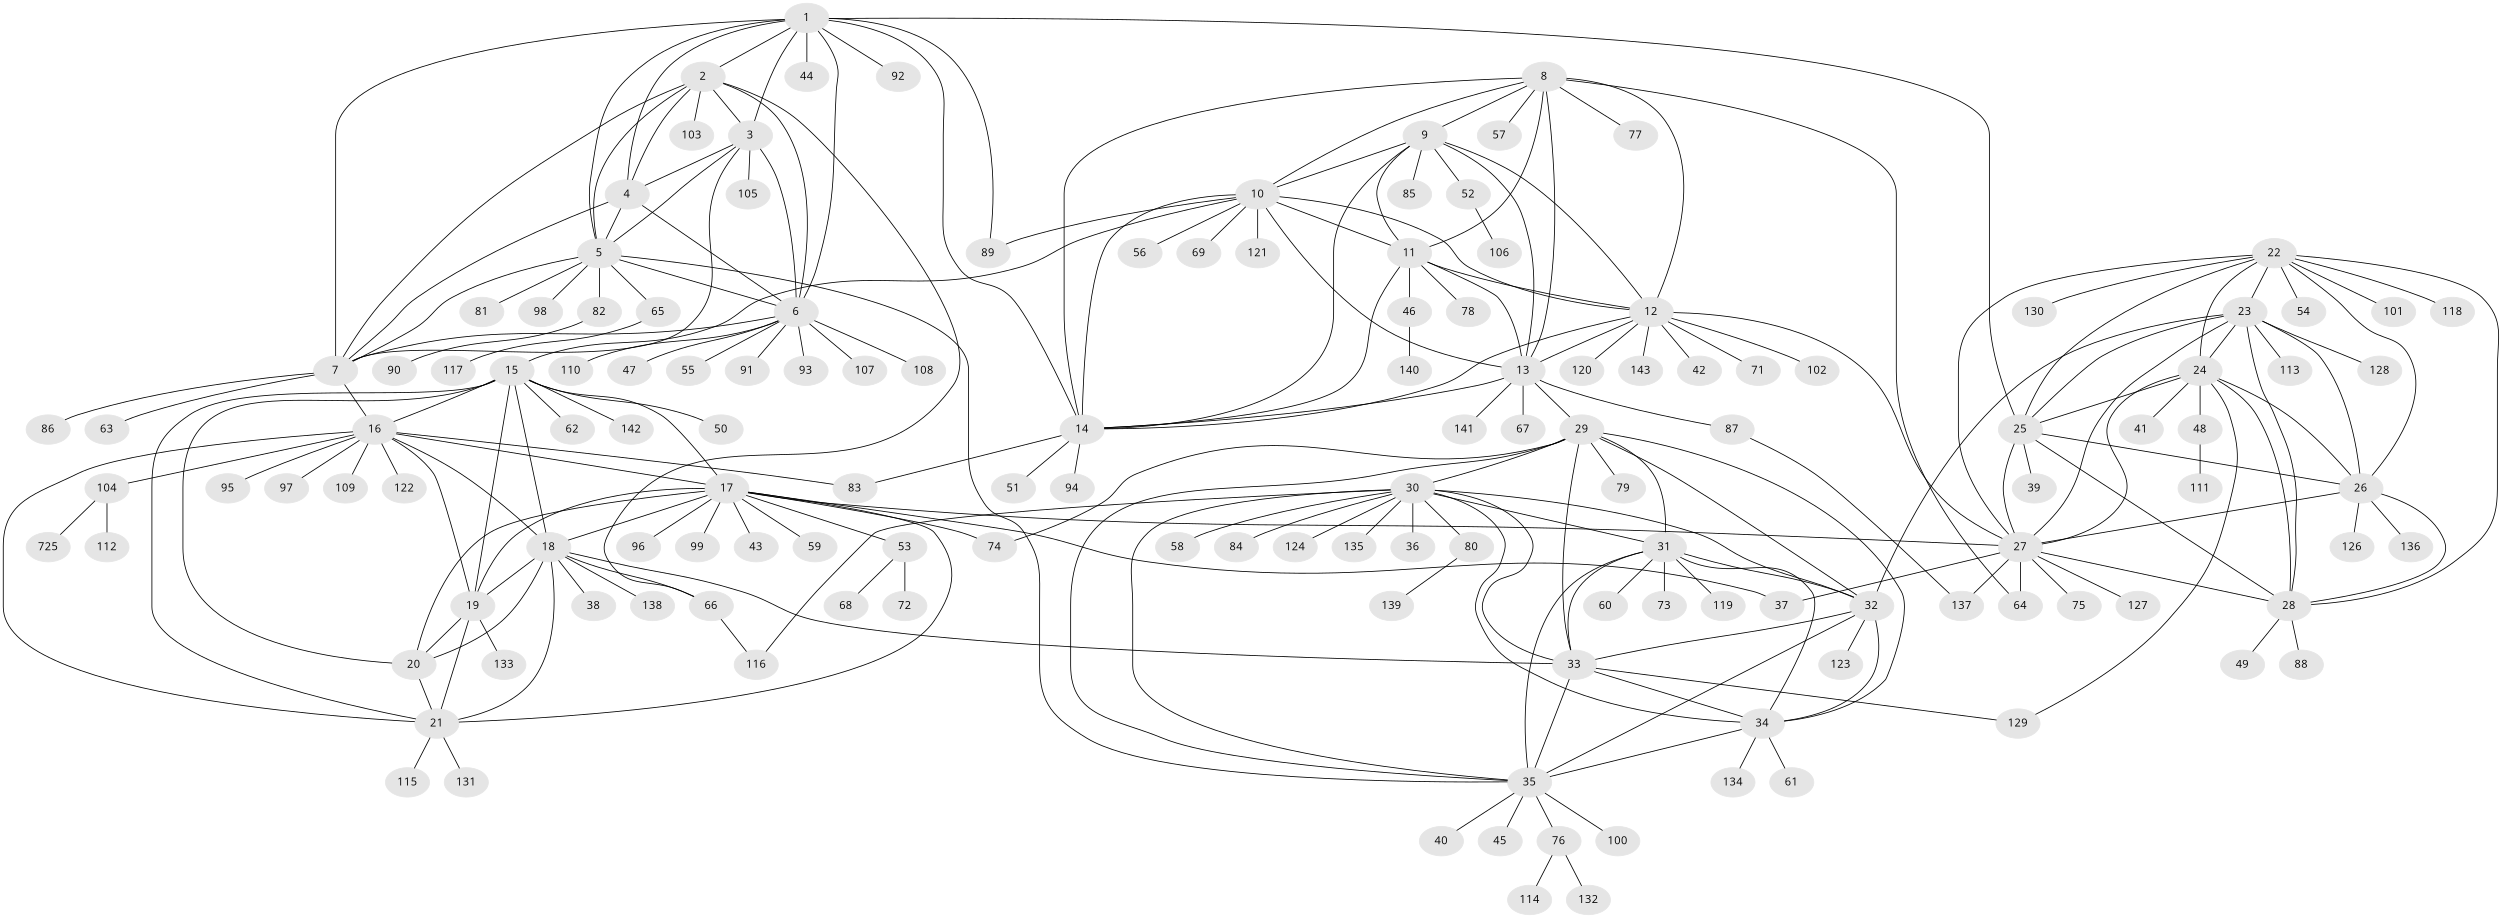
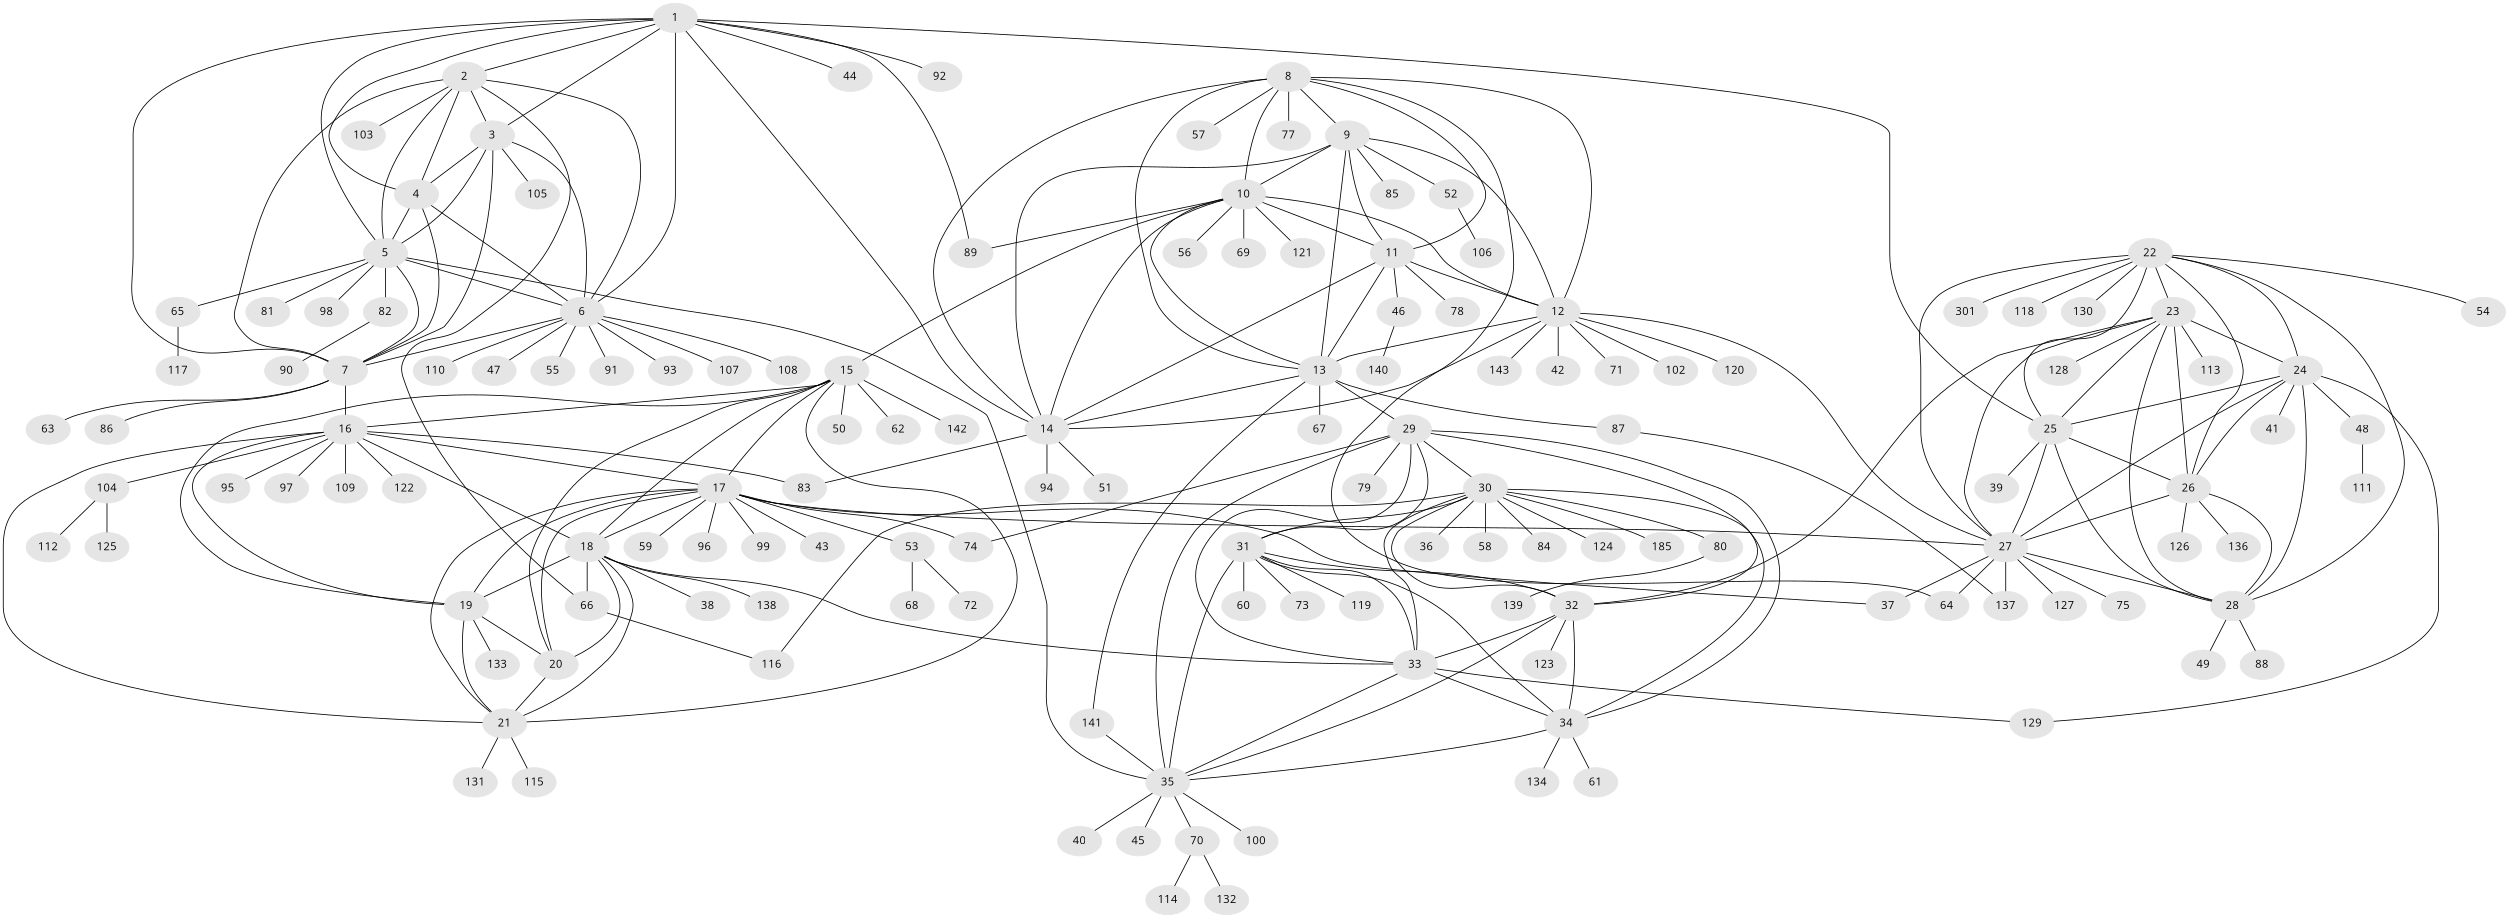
(2394, 312) -> (1966, 312)
(48, 547) -> (107, 547)
(1354, 547) -> (1662, 547)
(1137, 675) -> (1130, 753)
(1559, 841) -> (1197, 841)
